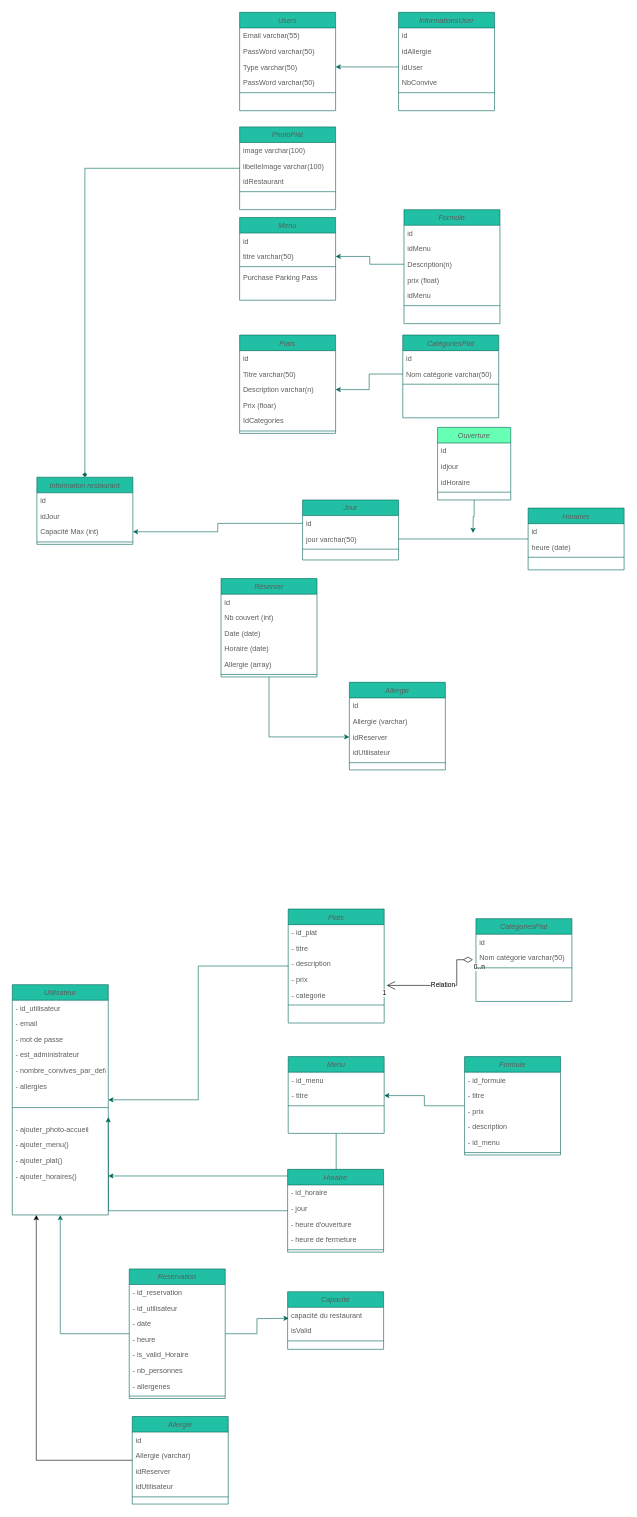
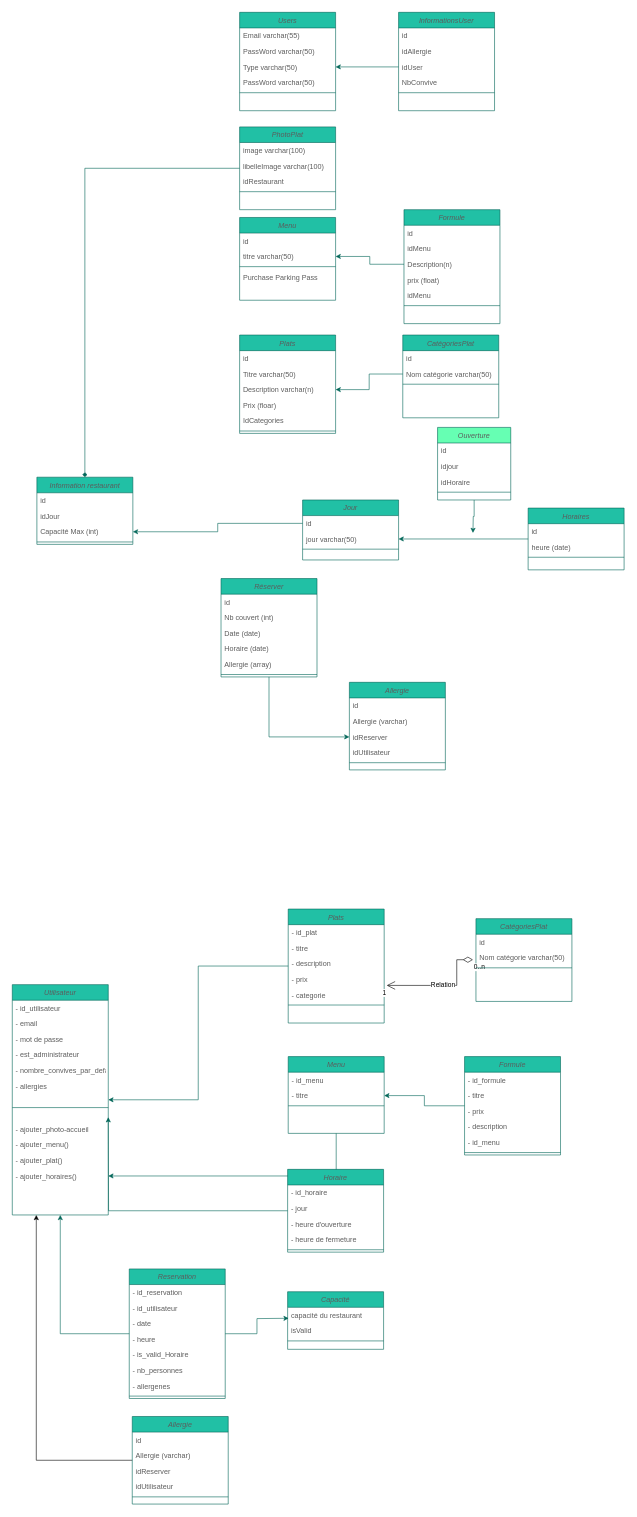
(403, 539) -> (404, 539)
